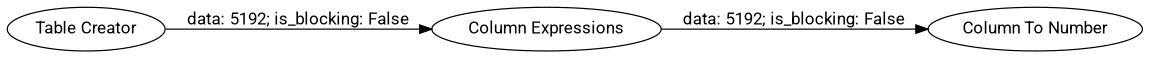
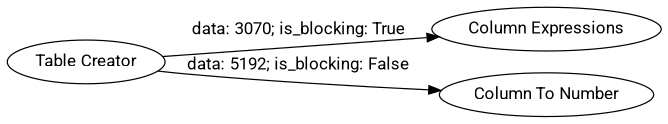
(299, 20) -> (299, 30)
(788, 29) -> (293, 82)
